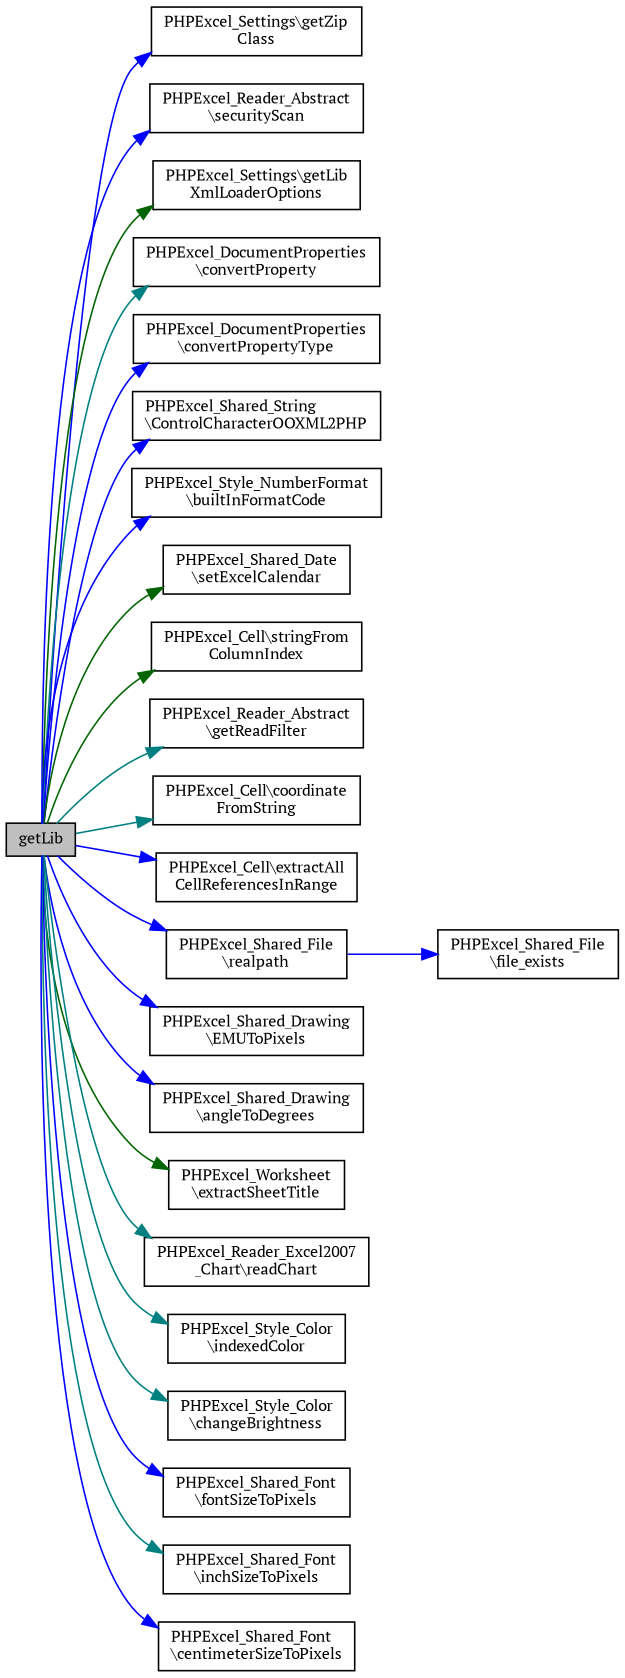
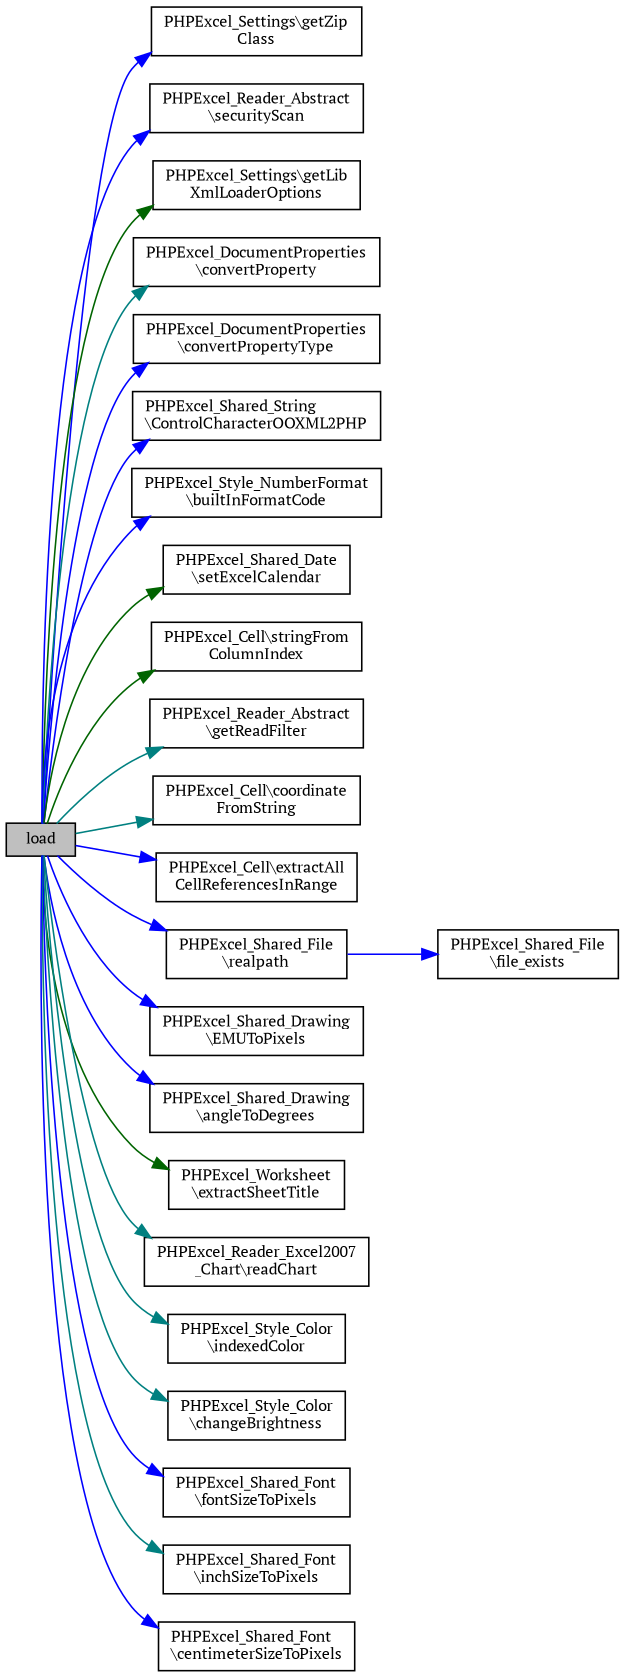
(41, 840) -> (41, 840)
